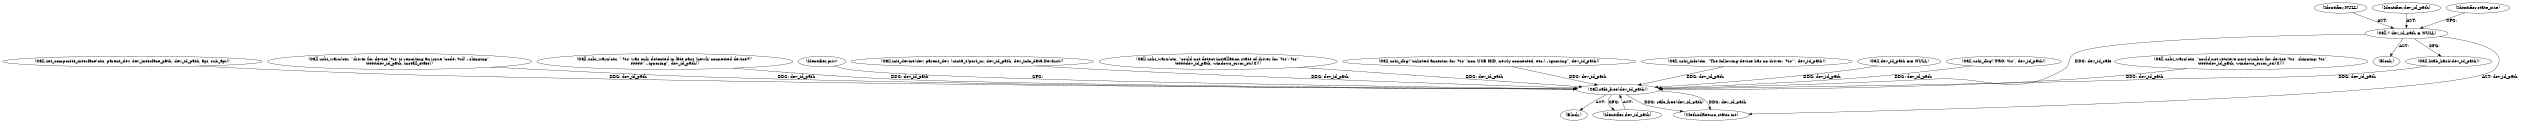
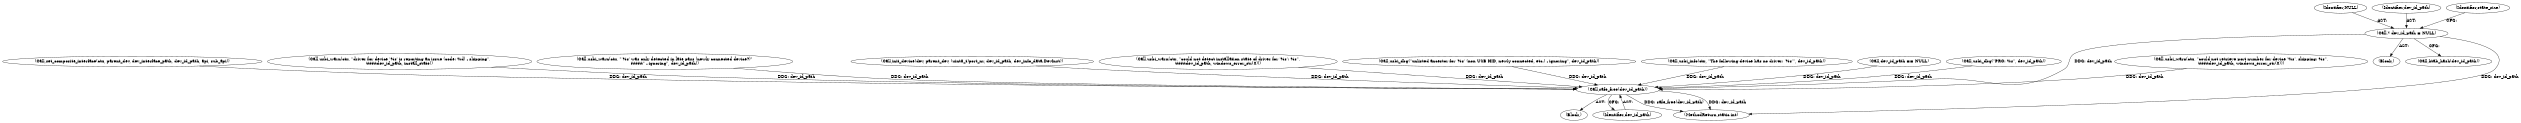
(822, 62) -> none
(2093, 62) -> (2093, 62)
(2500, 77) -> (2500, 77)
(2064, 82) -> none
